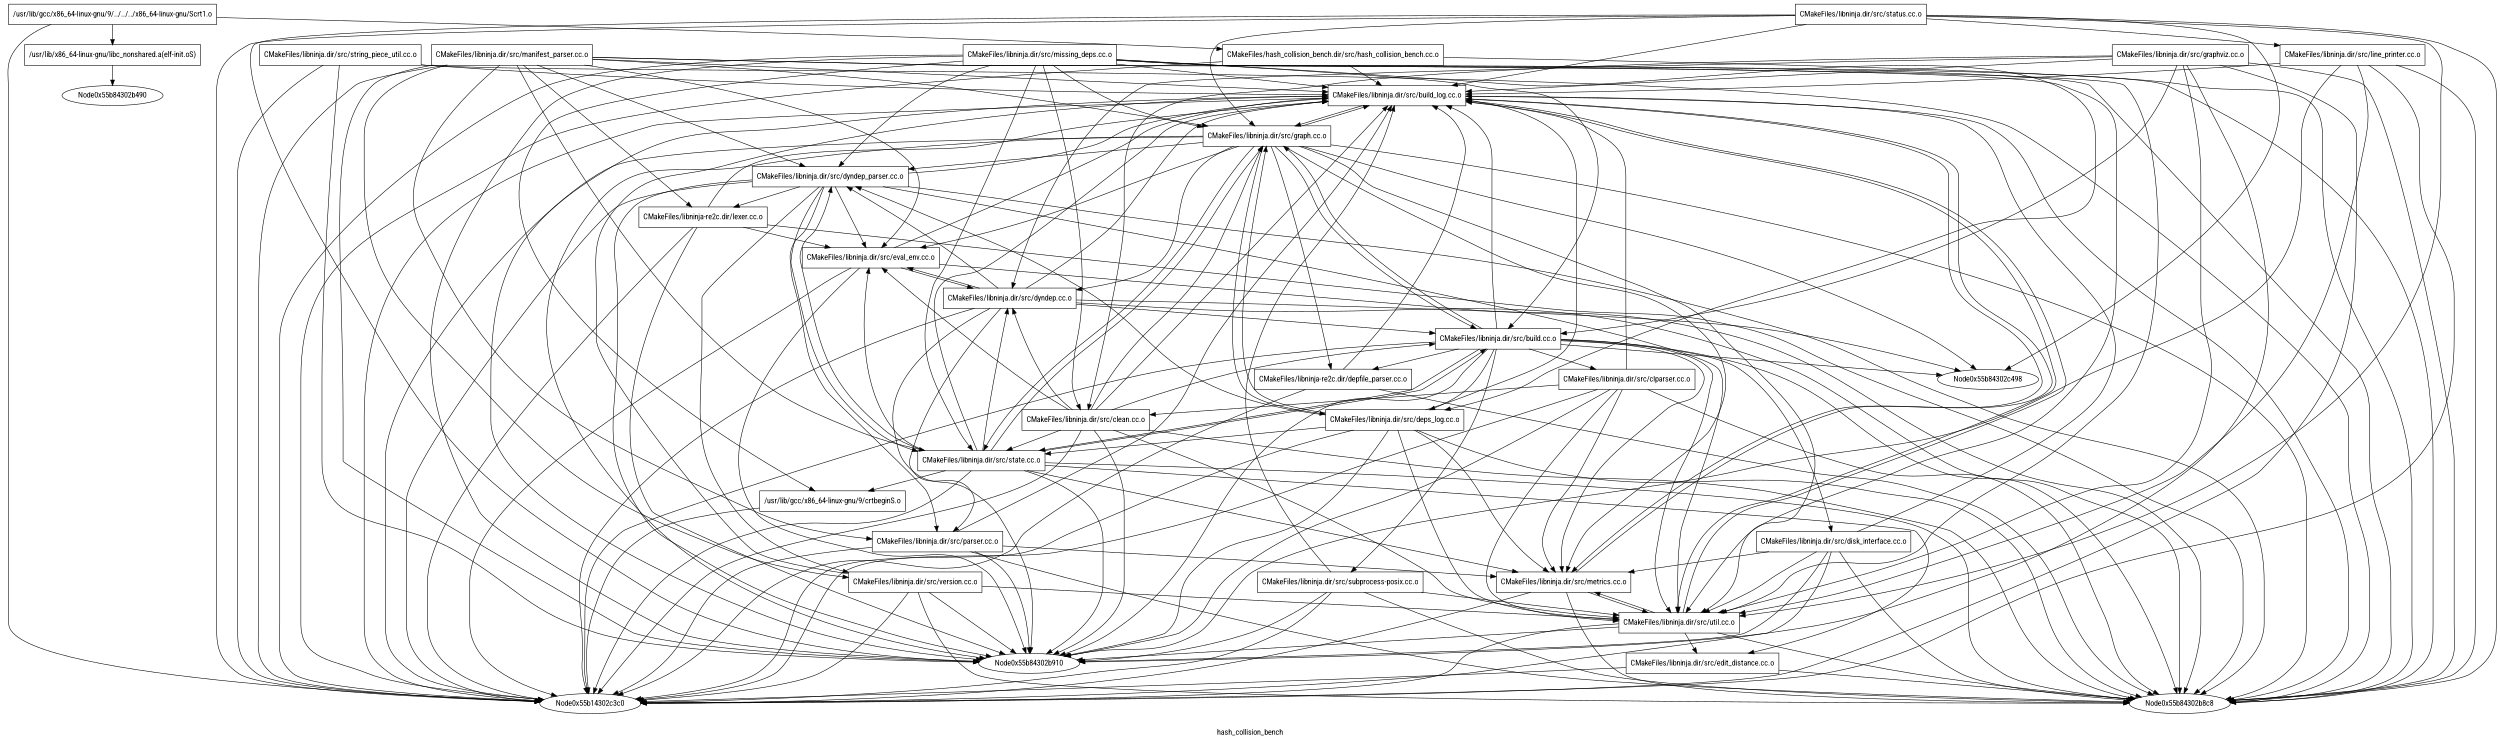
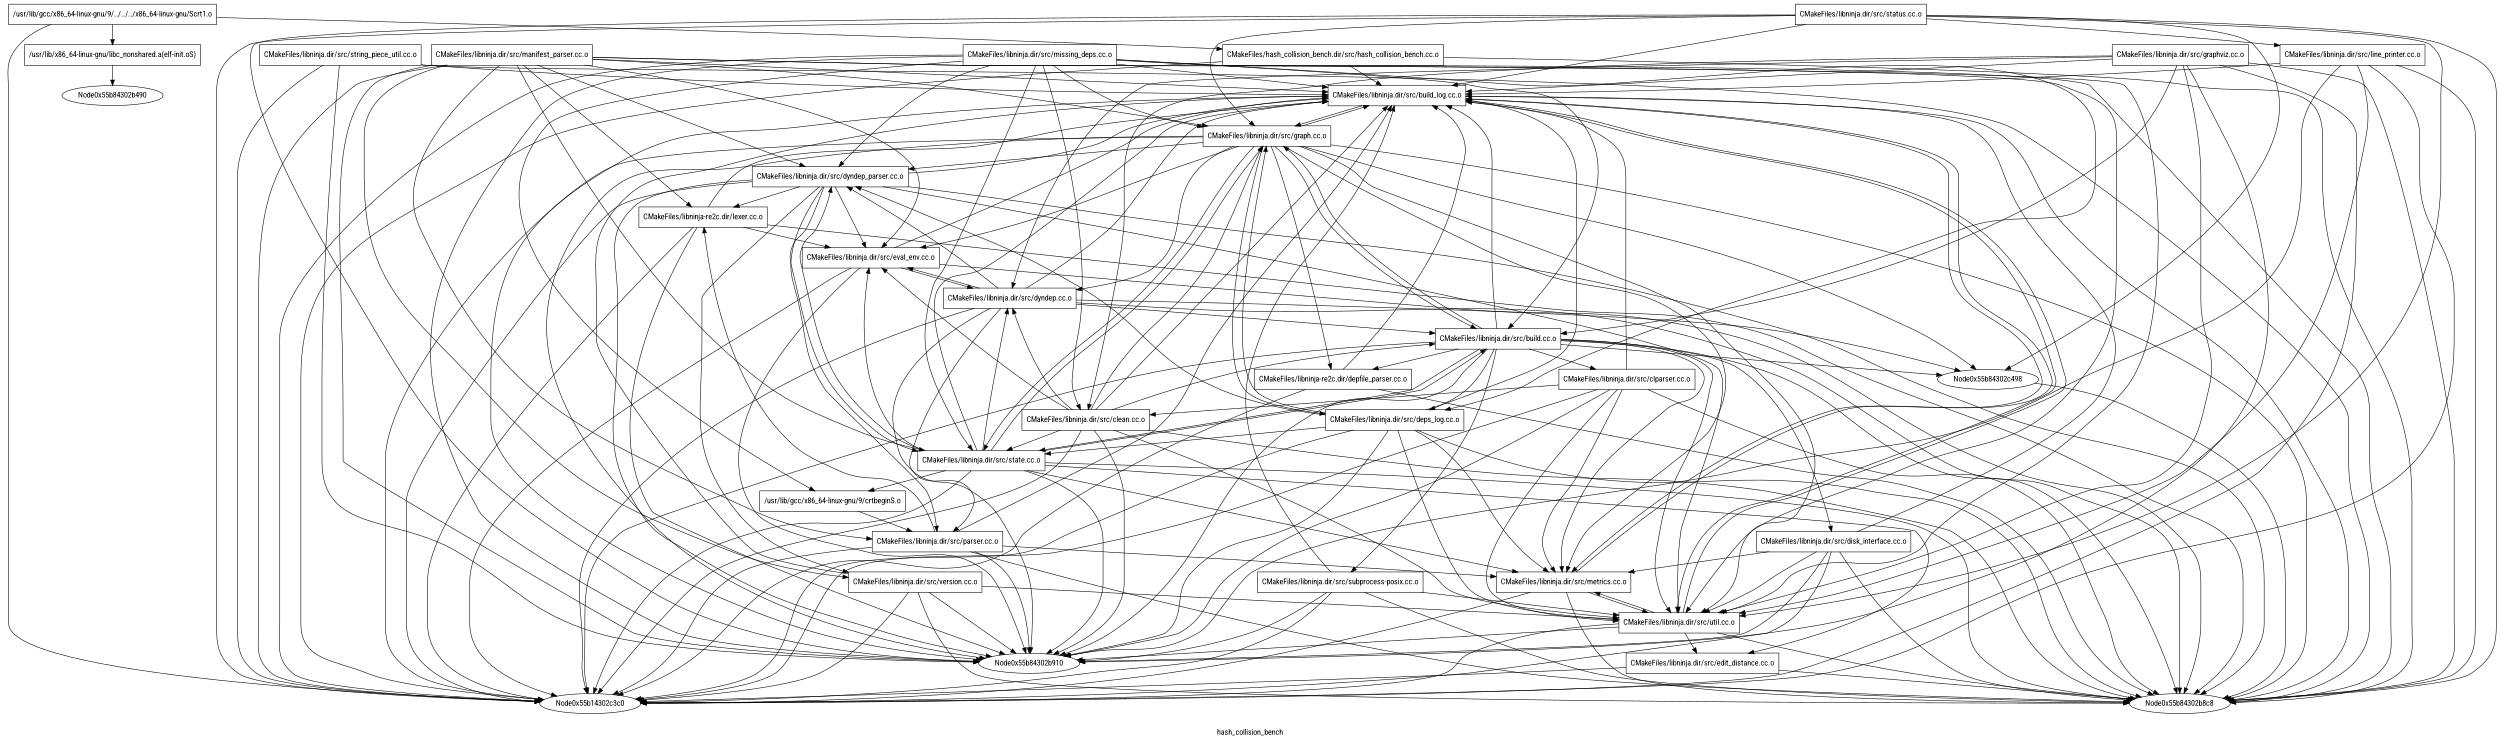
(2184, 94) -> (2255, 487)
(563, 155) -> none
none -> (774, 424)
(630, 547) -> (875, 518)
